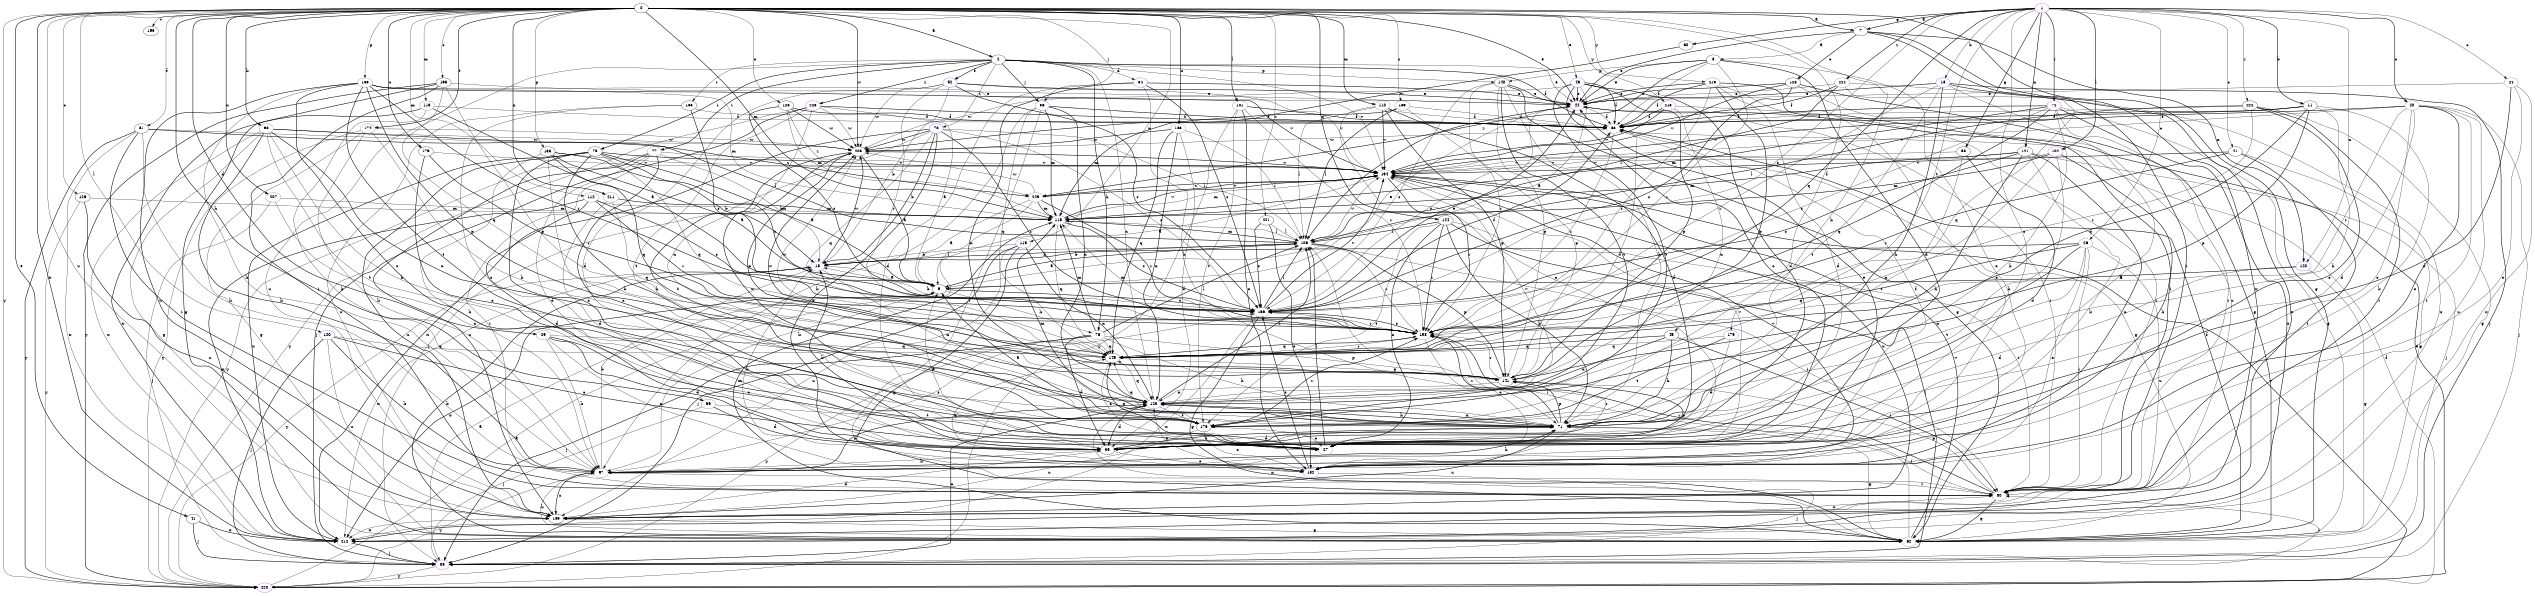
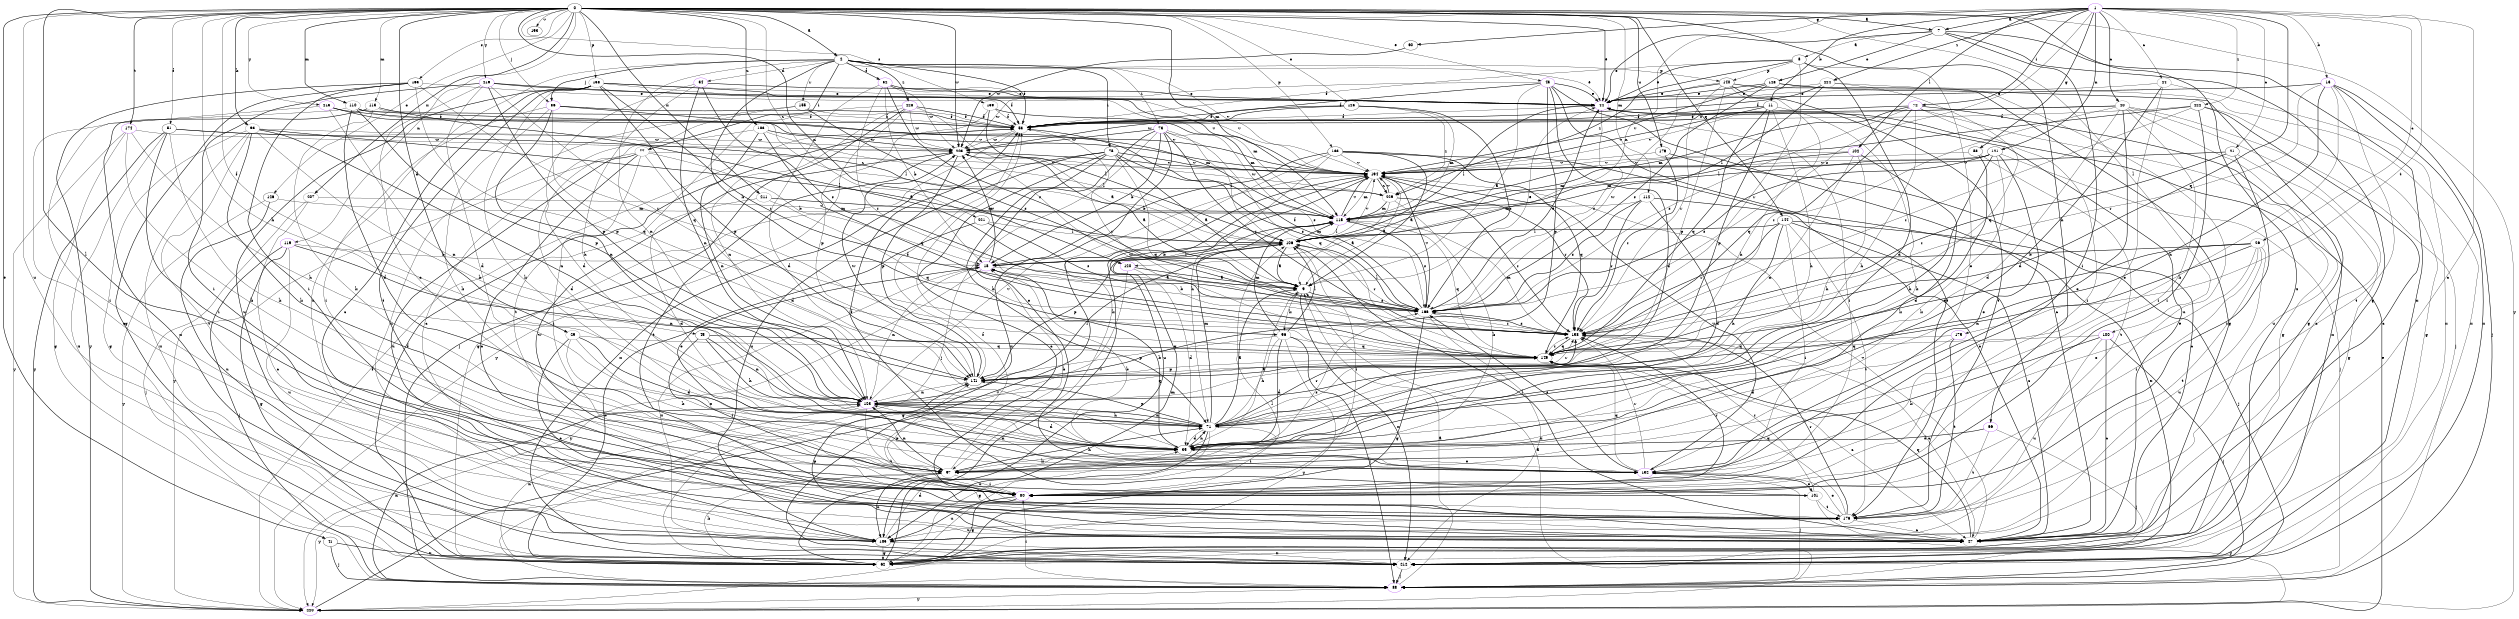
(1399, 197) -> (1613, 197)
none -> (1805, 224)
(1247, 287) -> (1733, 476)
(1098, 335) -> (1284, 335)
(1280, 514) -> (949, 515)
